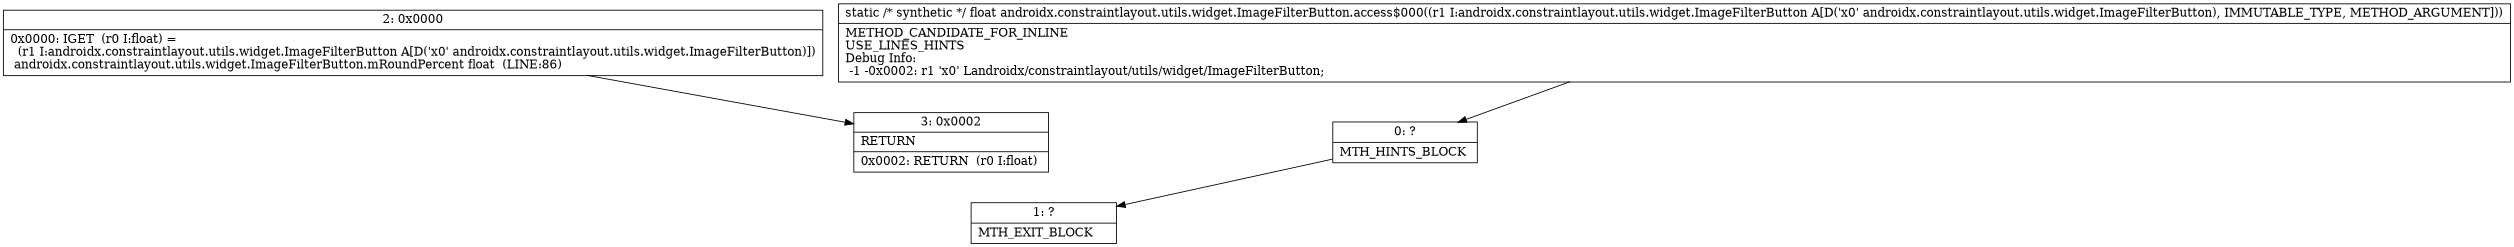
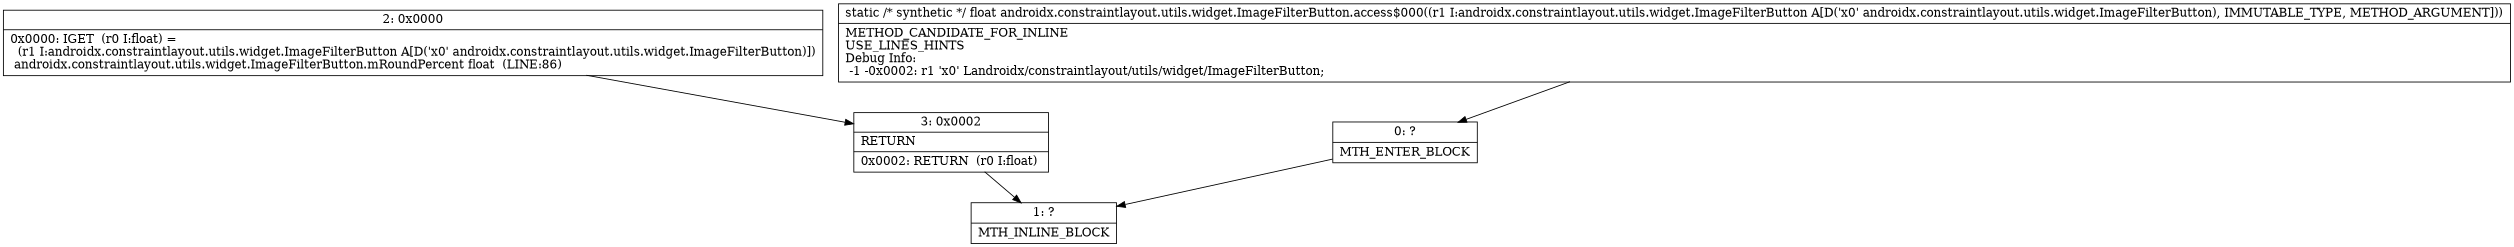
(1403, 152) -> (1405, 152)
none -> (1000, 185)
(1036, 233) -> (1044, 233)
